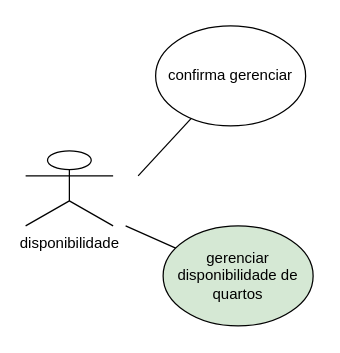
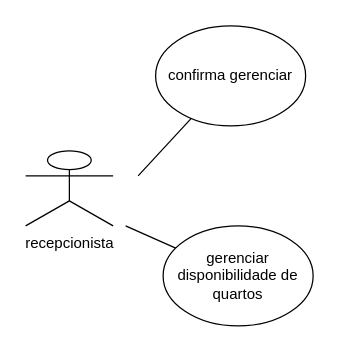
(70, 243) -> (70, 243)
(238, 276) -> (238, 276)
